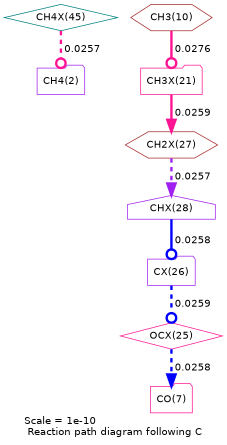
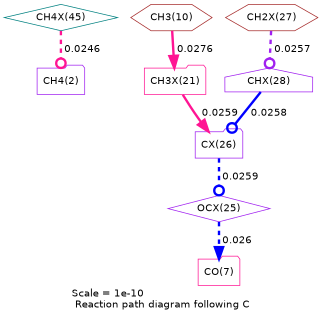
(171, 45) -> (173, 43)
(81, 49) -> (81, 49)
(171, 107) -> (192, 109)
(171, 171) -> (270, 45)
(171, 336) -> (219, 209)
(192, 368) -> (236, 240)
